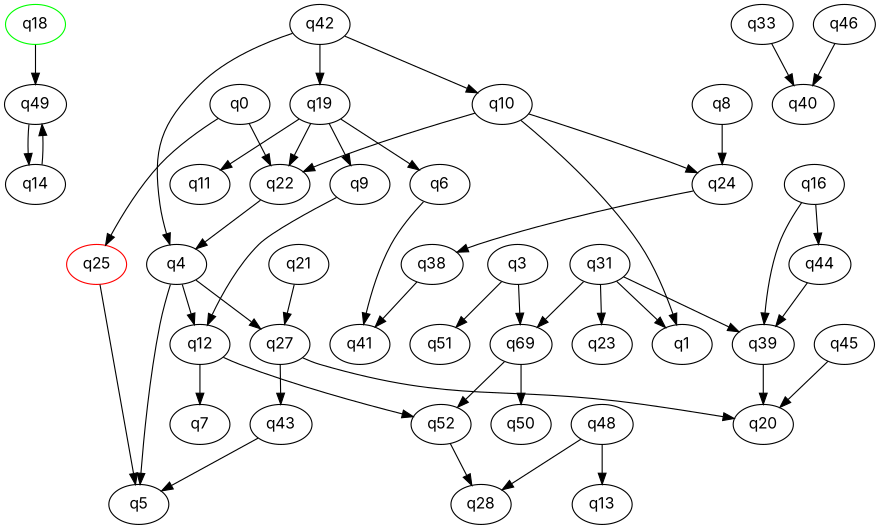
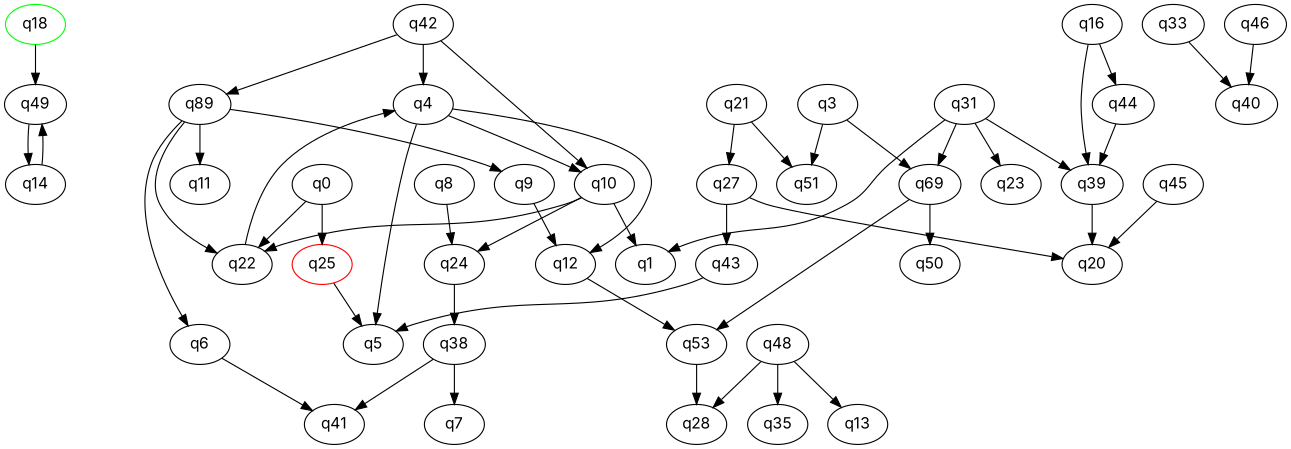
(320, 104) -> (200, 104)
none -> (768, 140)
(226, 303) -> (510, 141)
(200, 379) -> (454, 379)
(441, 424) -> (697, 344)
none -> (778, 424)
